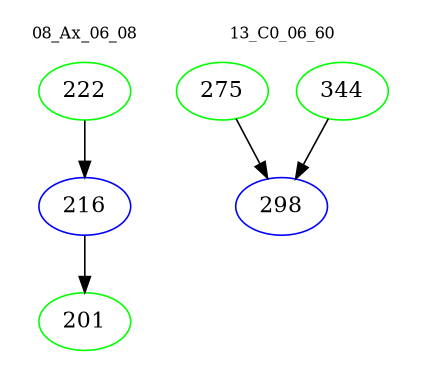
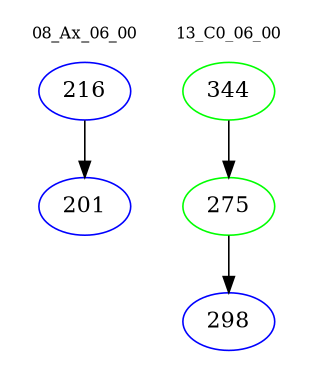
(85, 34) -> (85, 34)
(282, 34) -> (229, 34)
(85, 91) -> none
(316, 142) -> (229, 141)
(85, 322) -> (85, 206)
